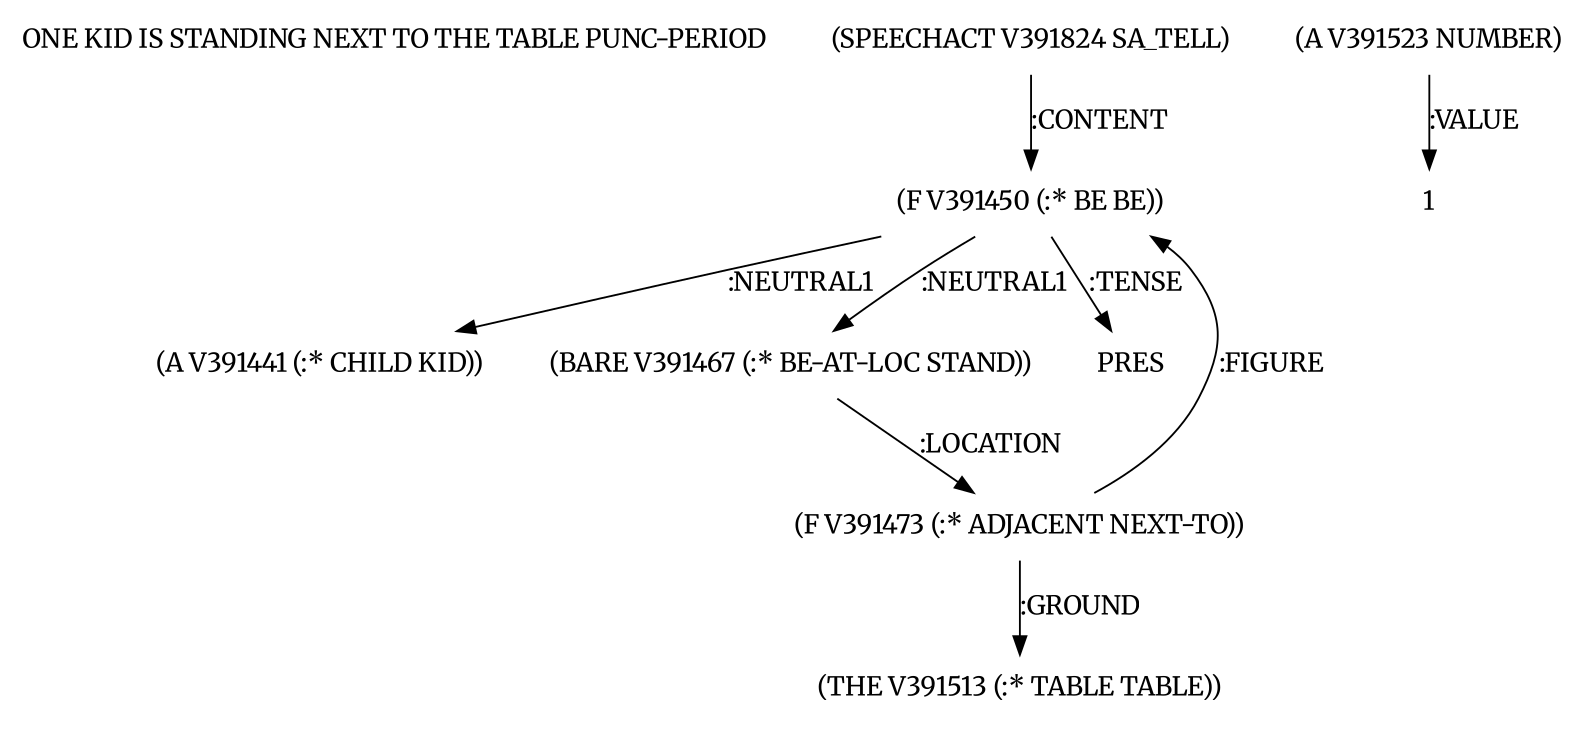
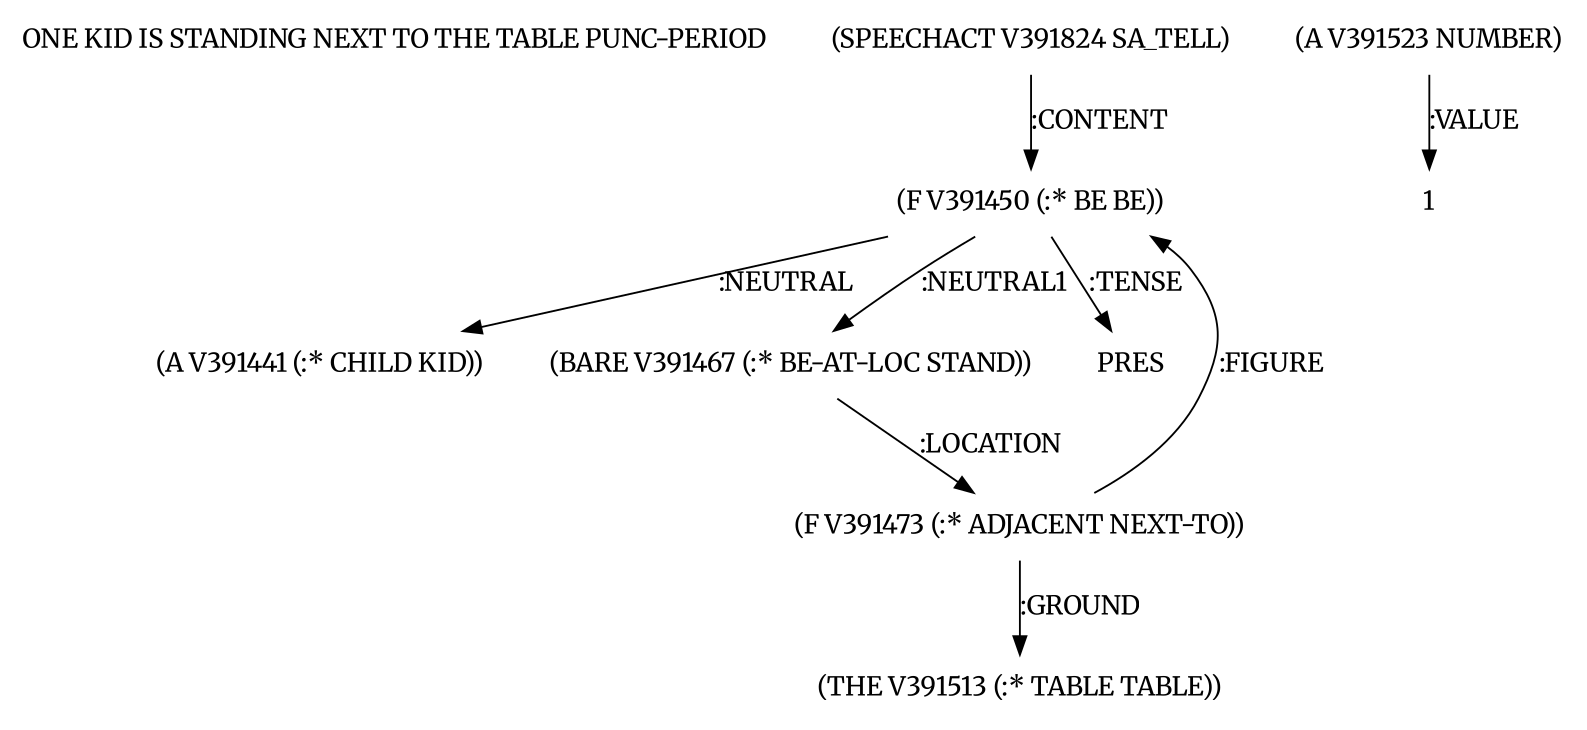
(801, 284) -> (786, 284)
